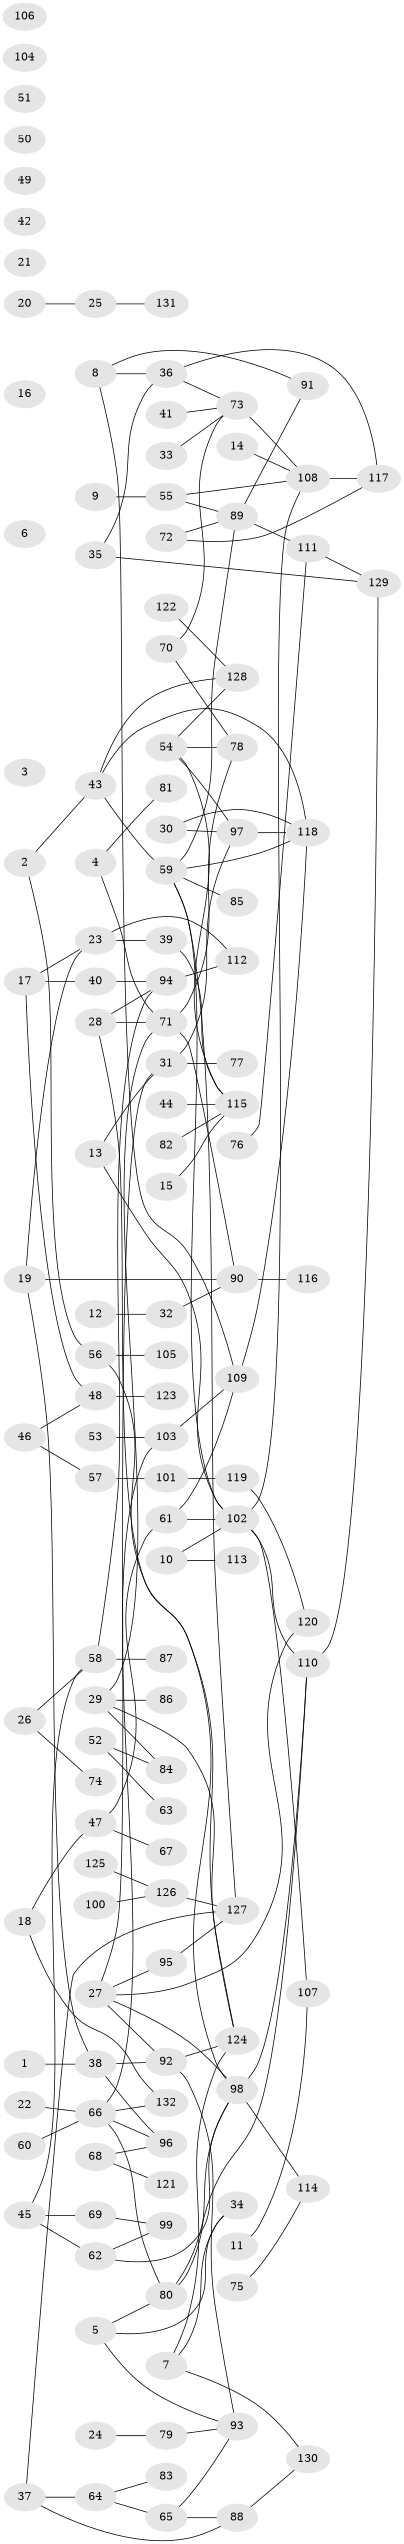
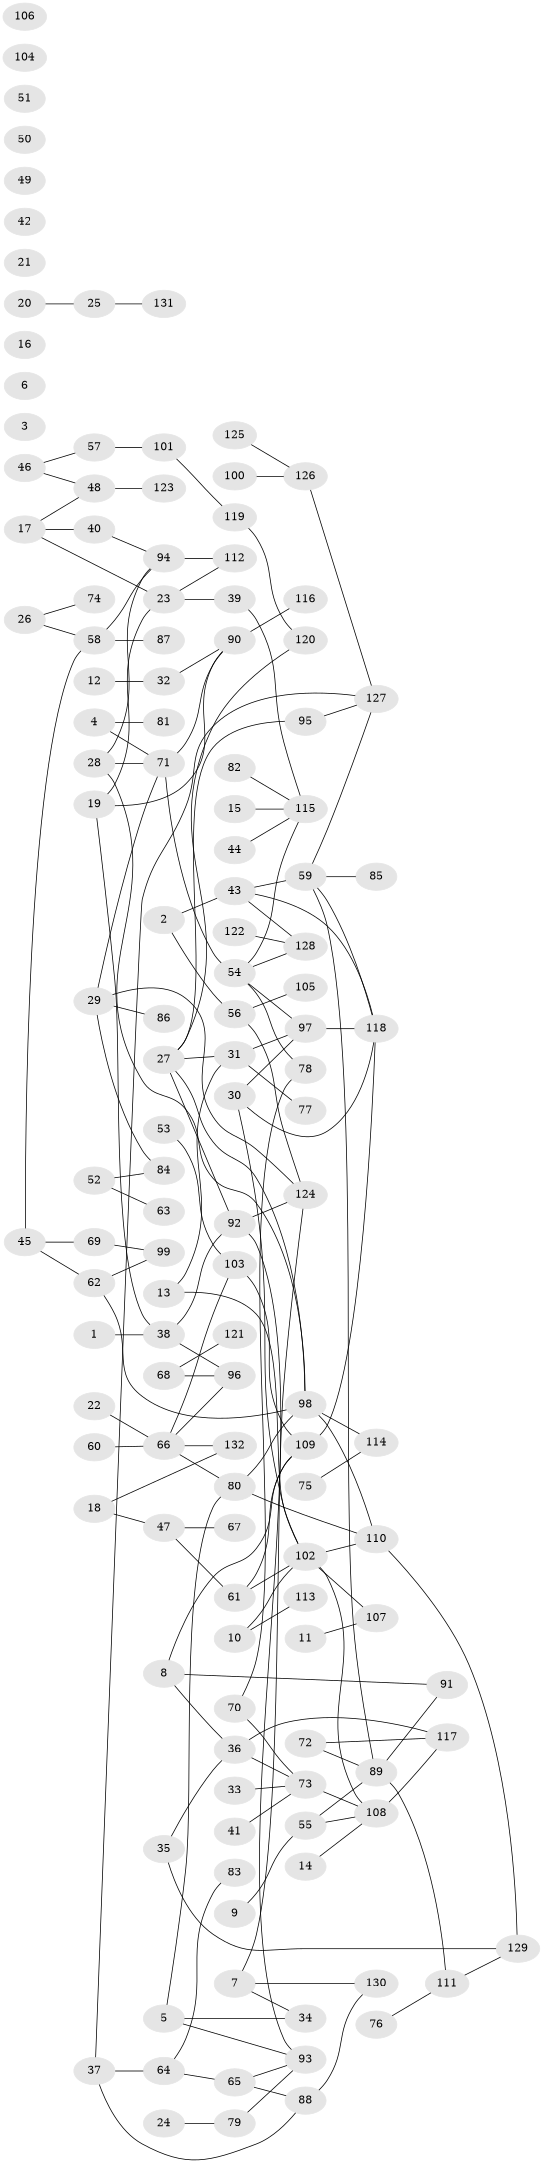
(213, 823) -> (182, 874)
(193, 1197) -> (267, 1405)
